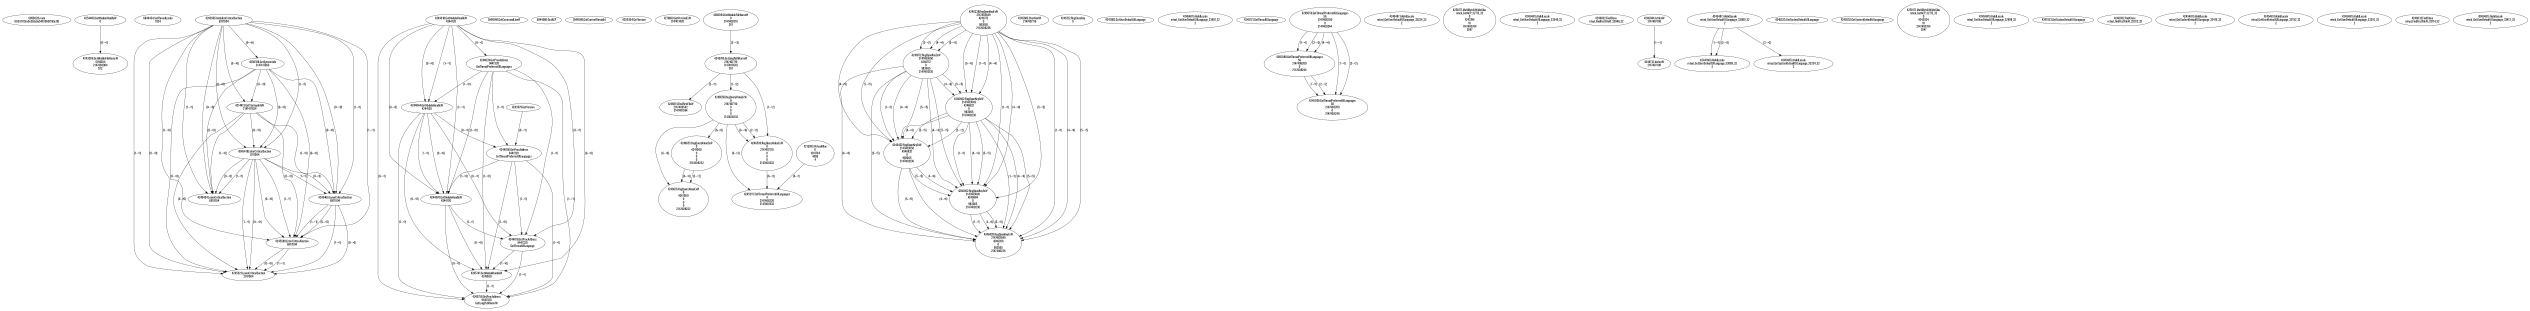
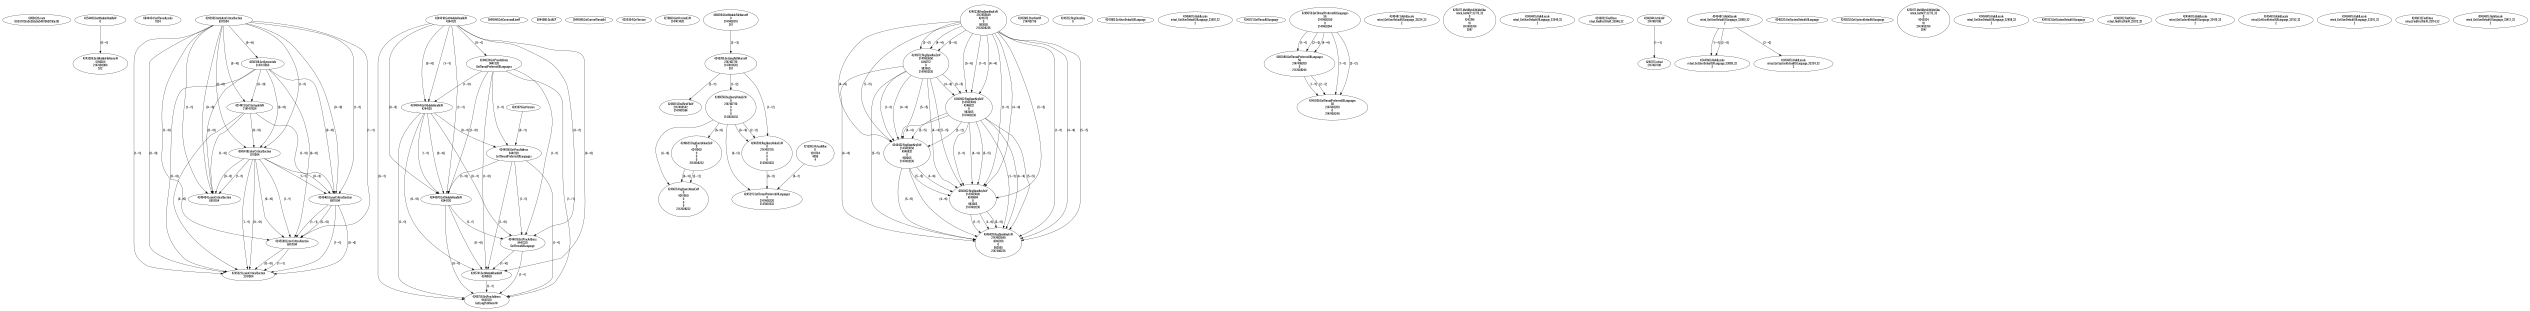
(1654, 64) -> (1654, 64)
(283, 171) -> none
